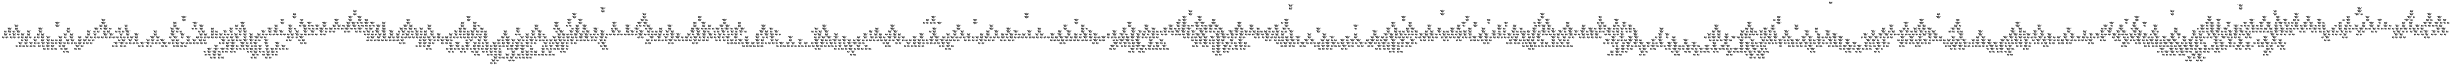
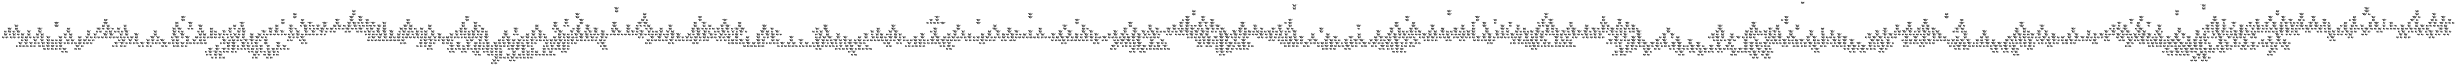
(1206, 26) -> none
none -> (1783, 46)
